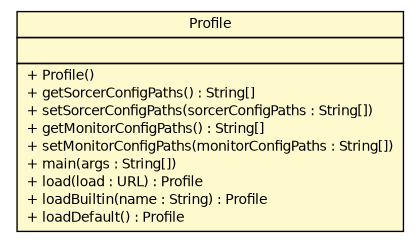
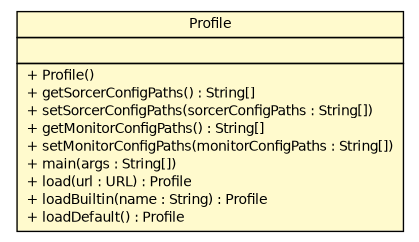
(115, 182) -> (109, 182)
